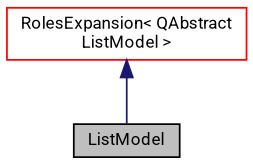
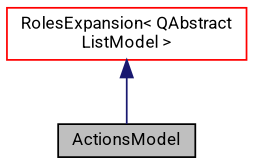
(127, 141) -> (127, 141)
